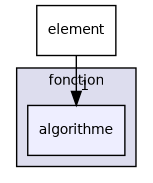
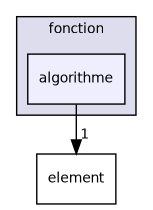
(76, 76) -> (76, 124)
